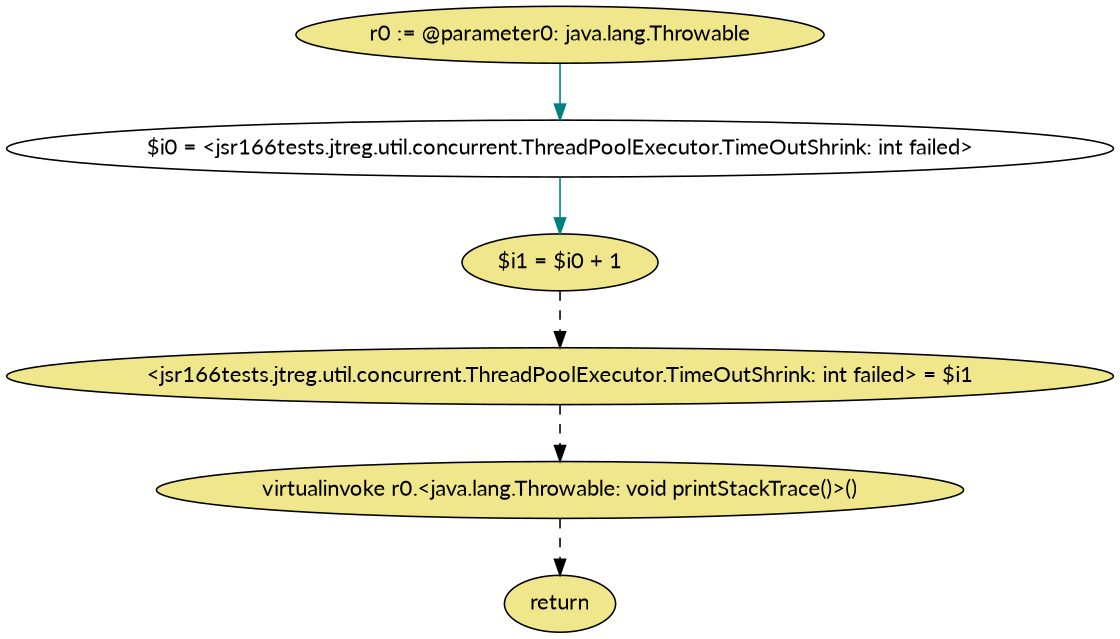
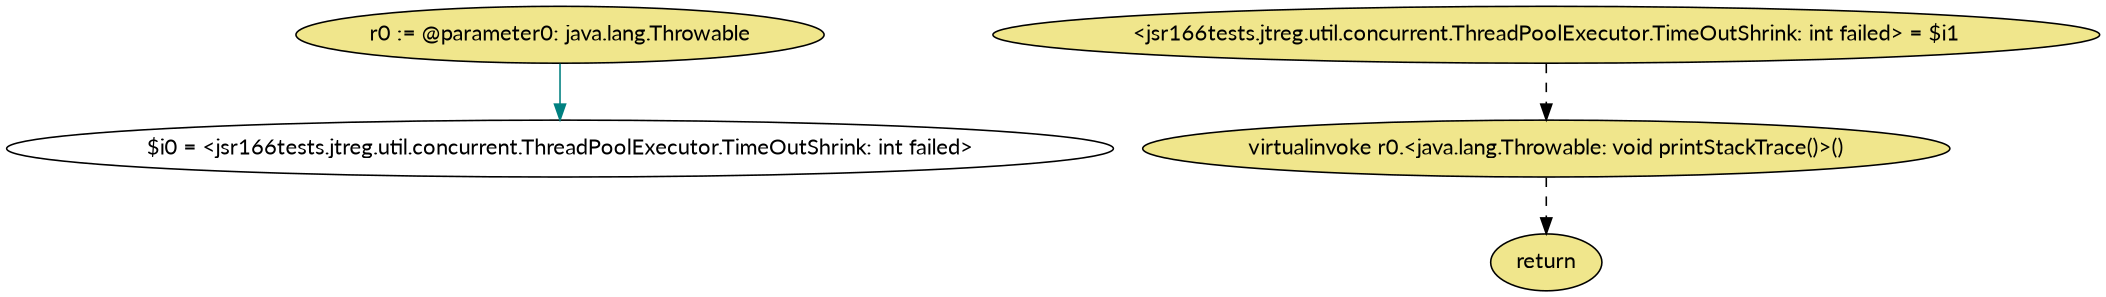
(560, 262) -> none
